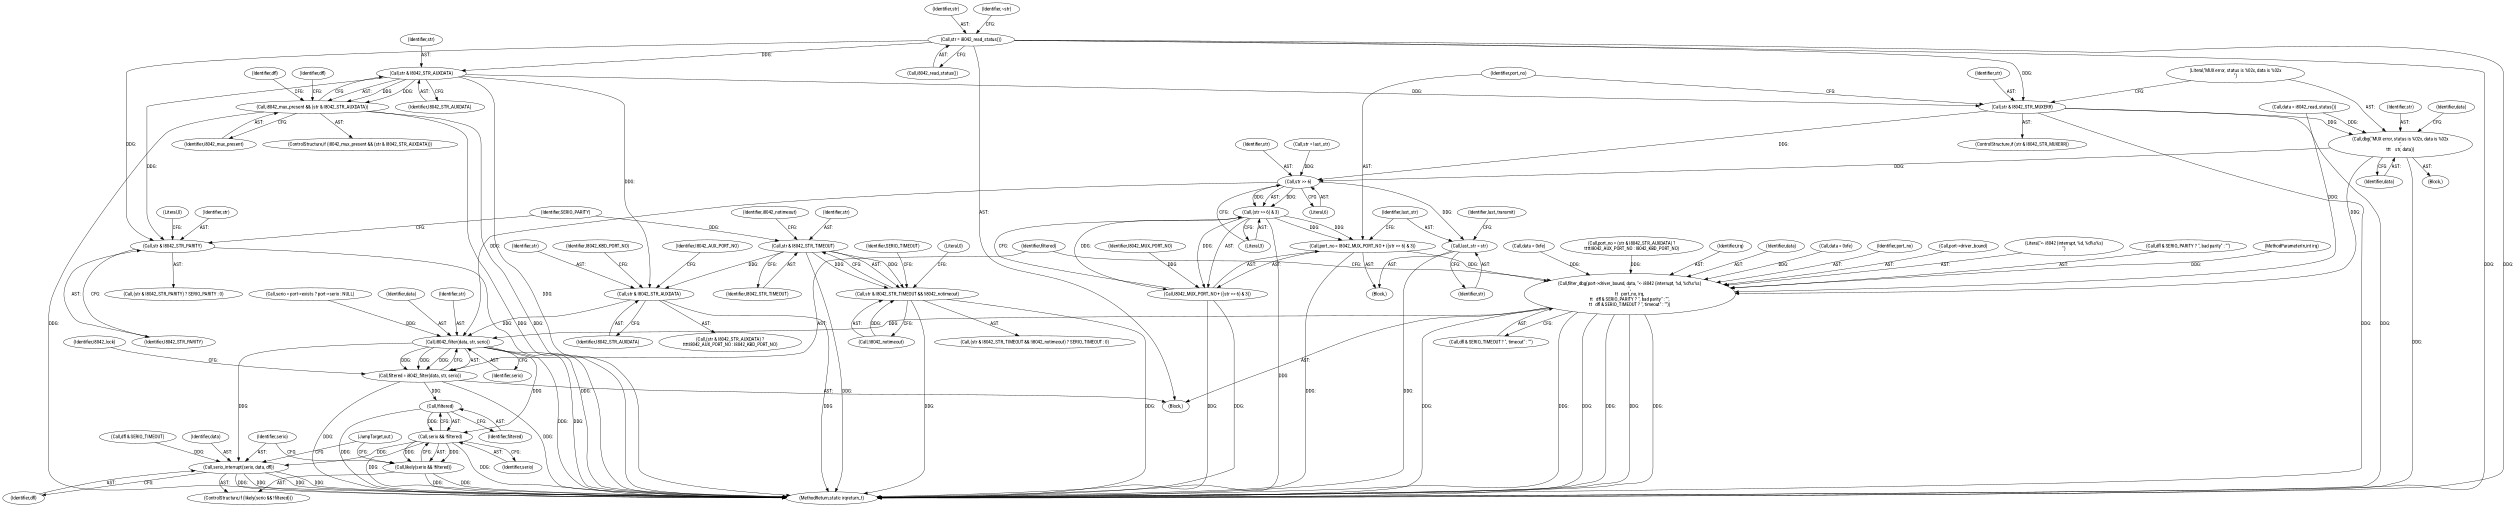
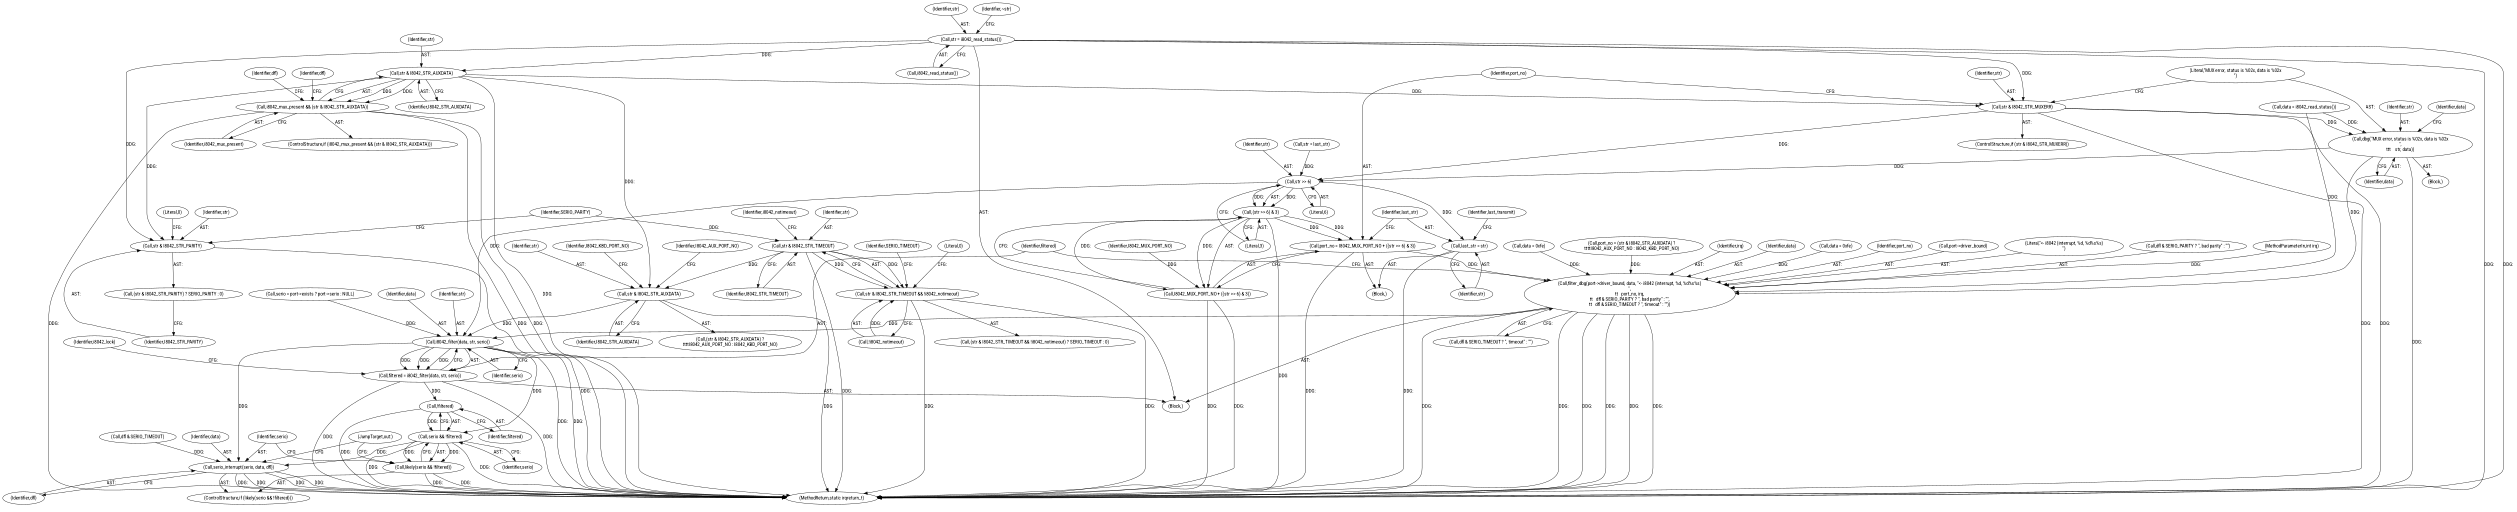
(1277, 265) -> (1277, 265)
(83, 298) -> (174, 316)
